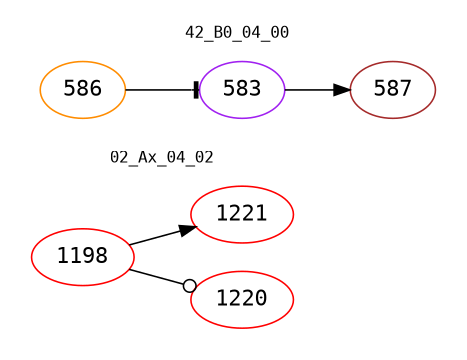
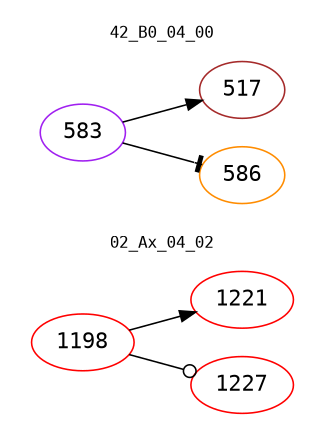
(158, 90) -> (158, 153)
(393, 90) -> (242, 90)
(242, 300) -> (242, 385)
